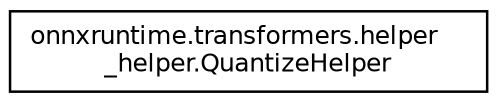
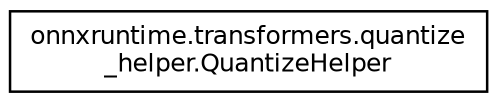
(249, 51) -> (249, 51)
